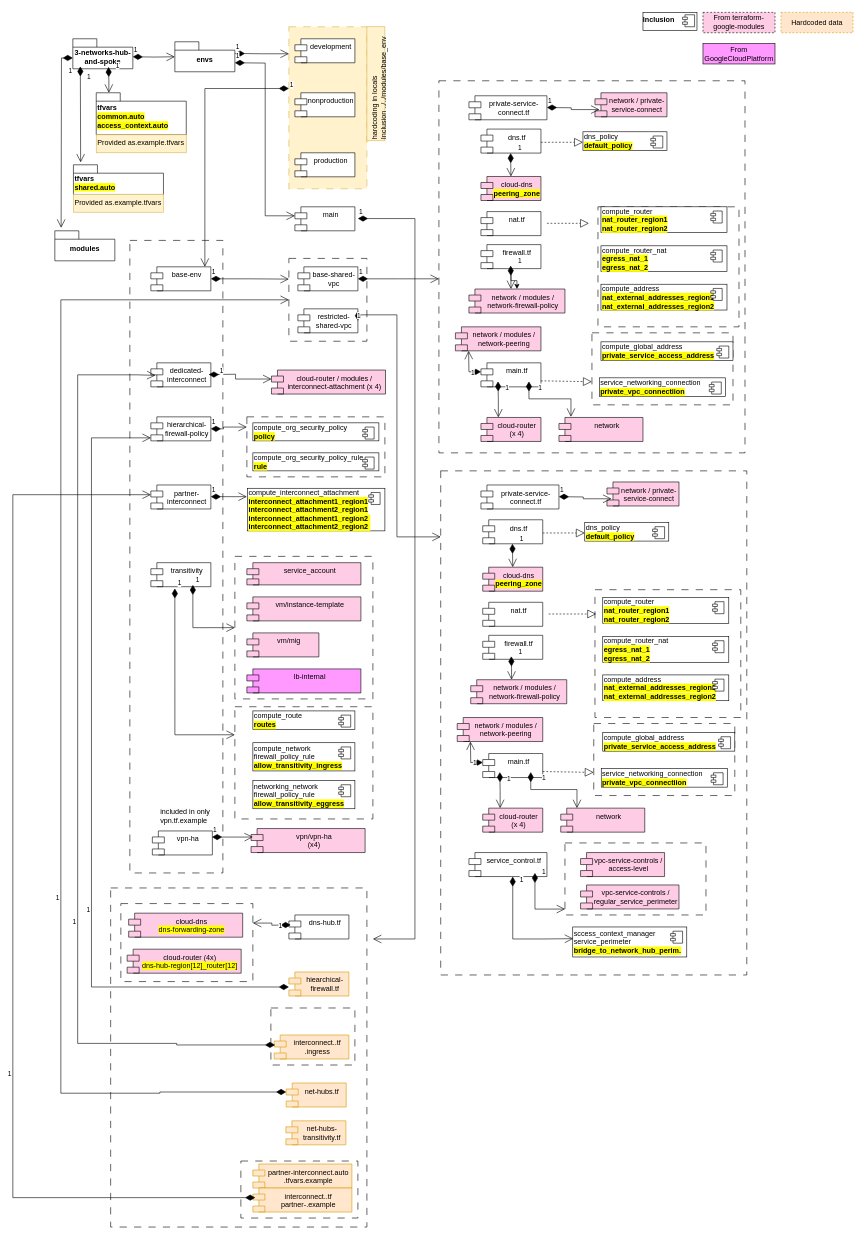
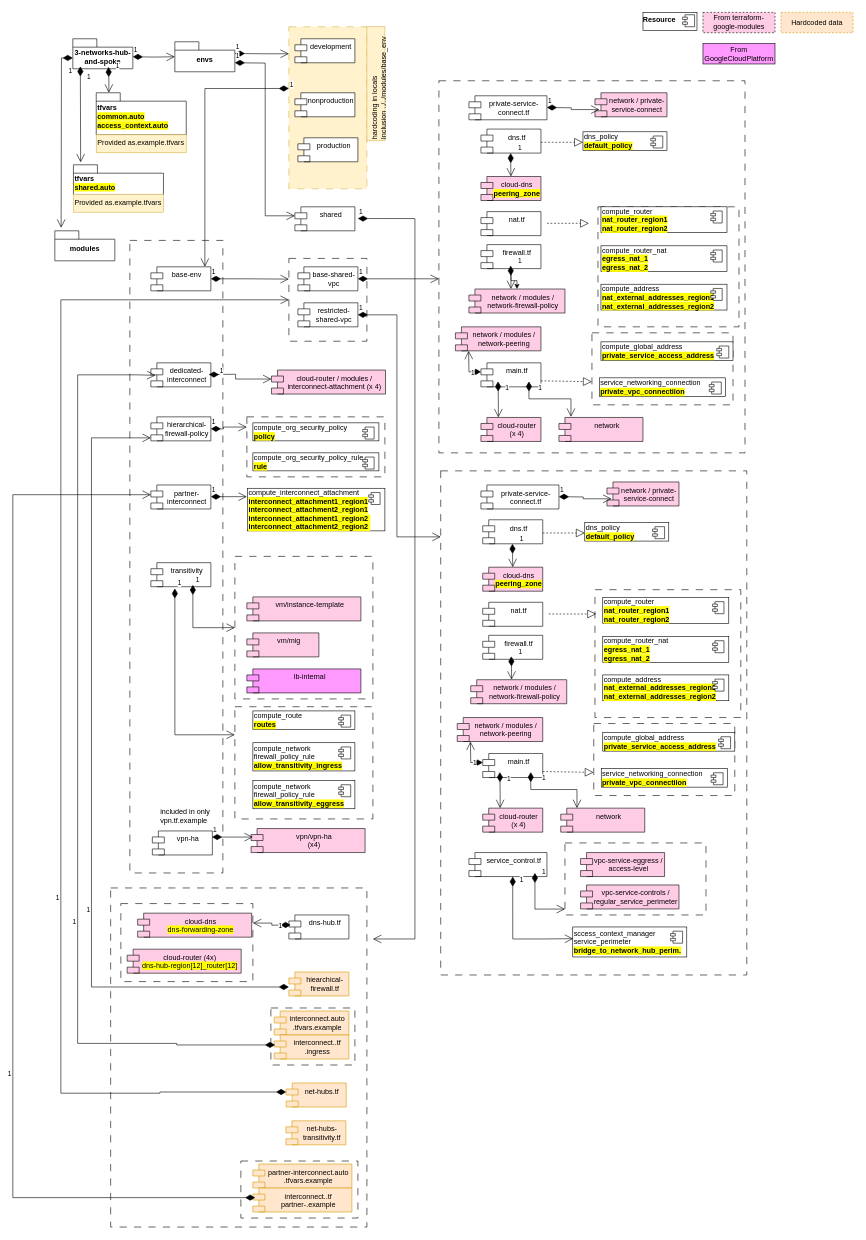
(659, 12) -> (659, 12)
(325, 165) -> (328, 150)
(331, 215) -> (331, 215)
(328, 321) -> (328, 315)
(304, 574) -> none
(305, 795) -> (305, 795)
(629, 865) -> (629, 865)
(186, 925) -> (195, 925)
none -> (311, 1023)
